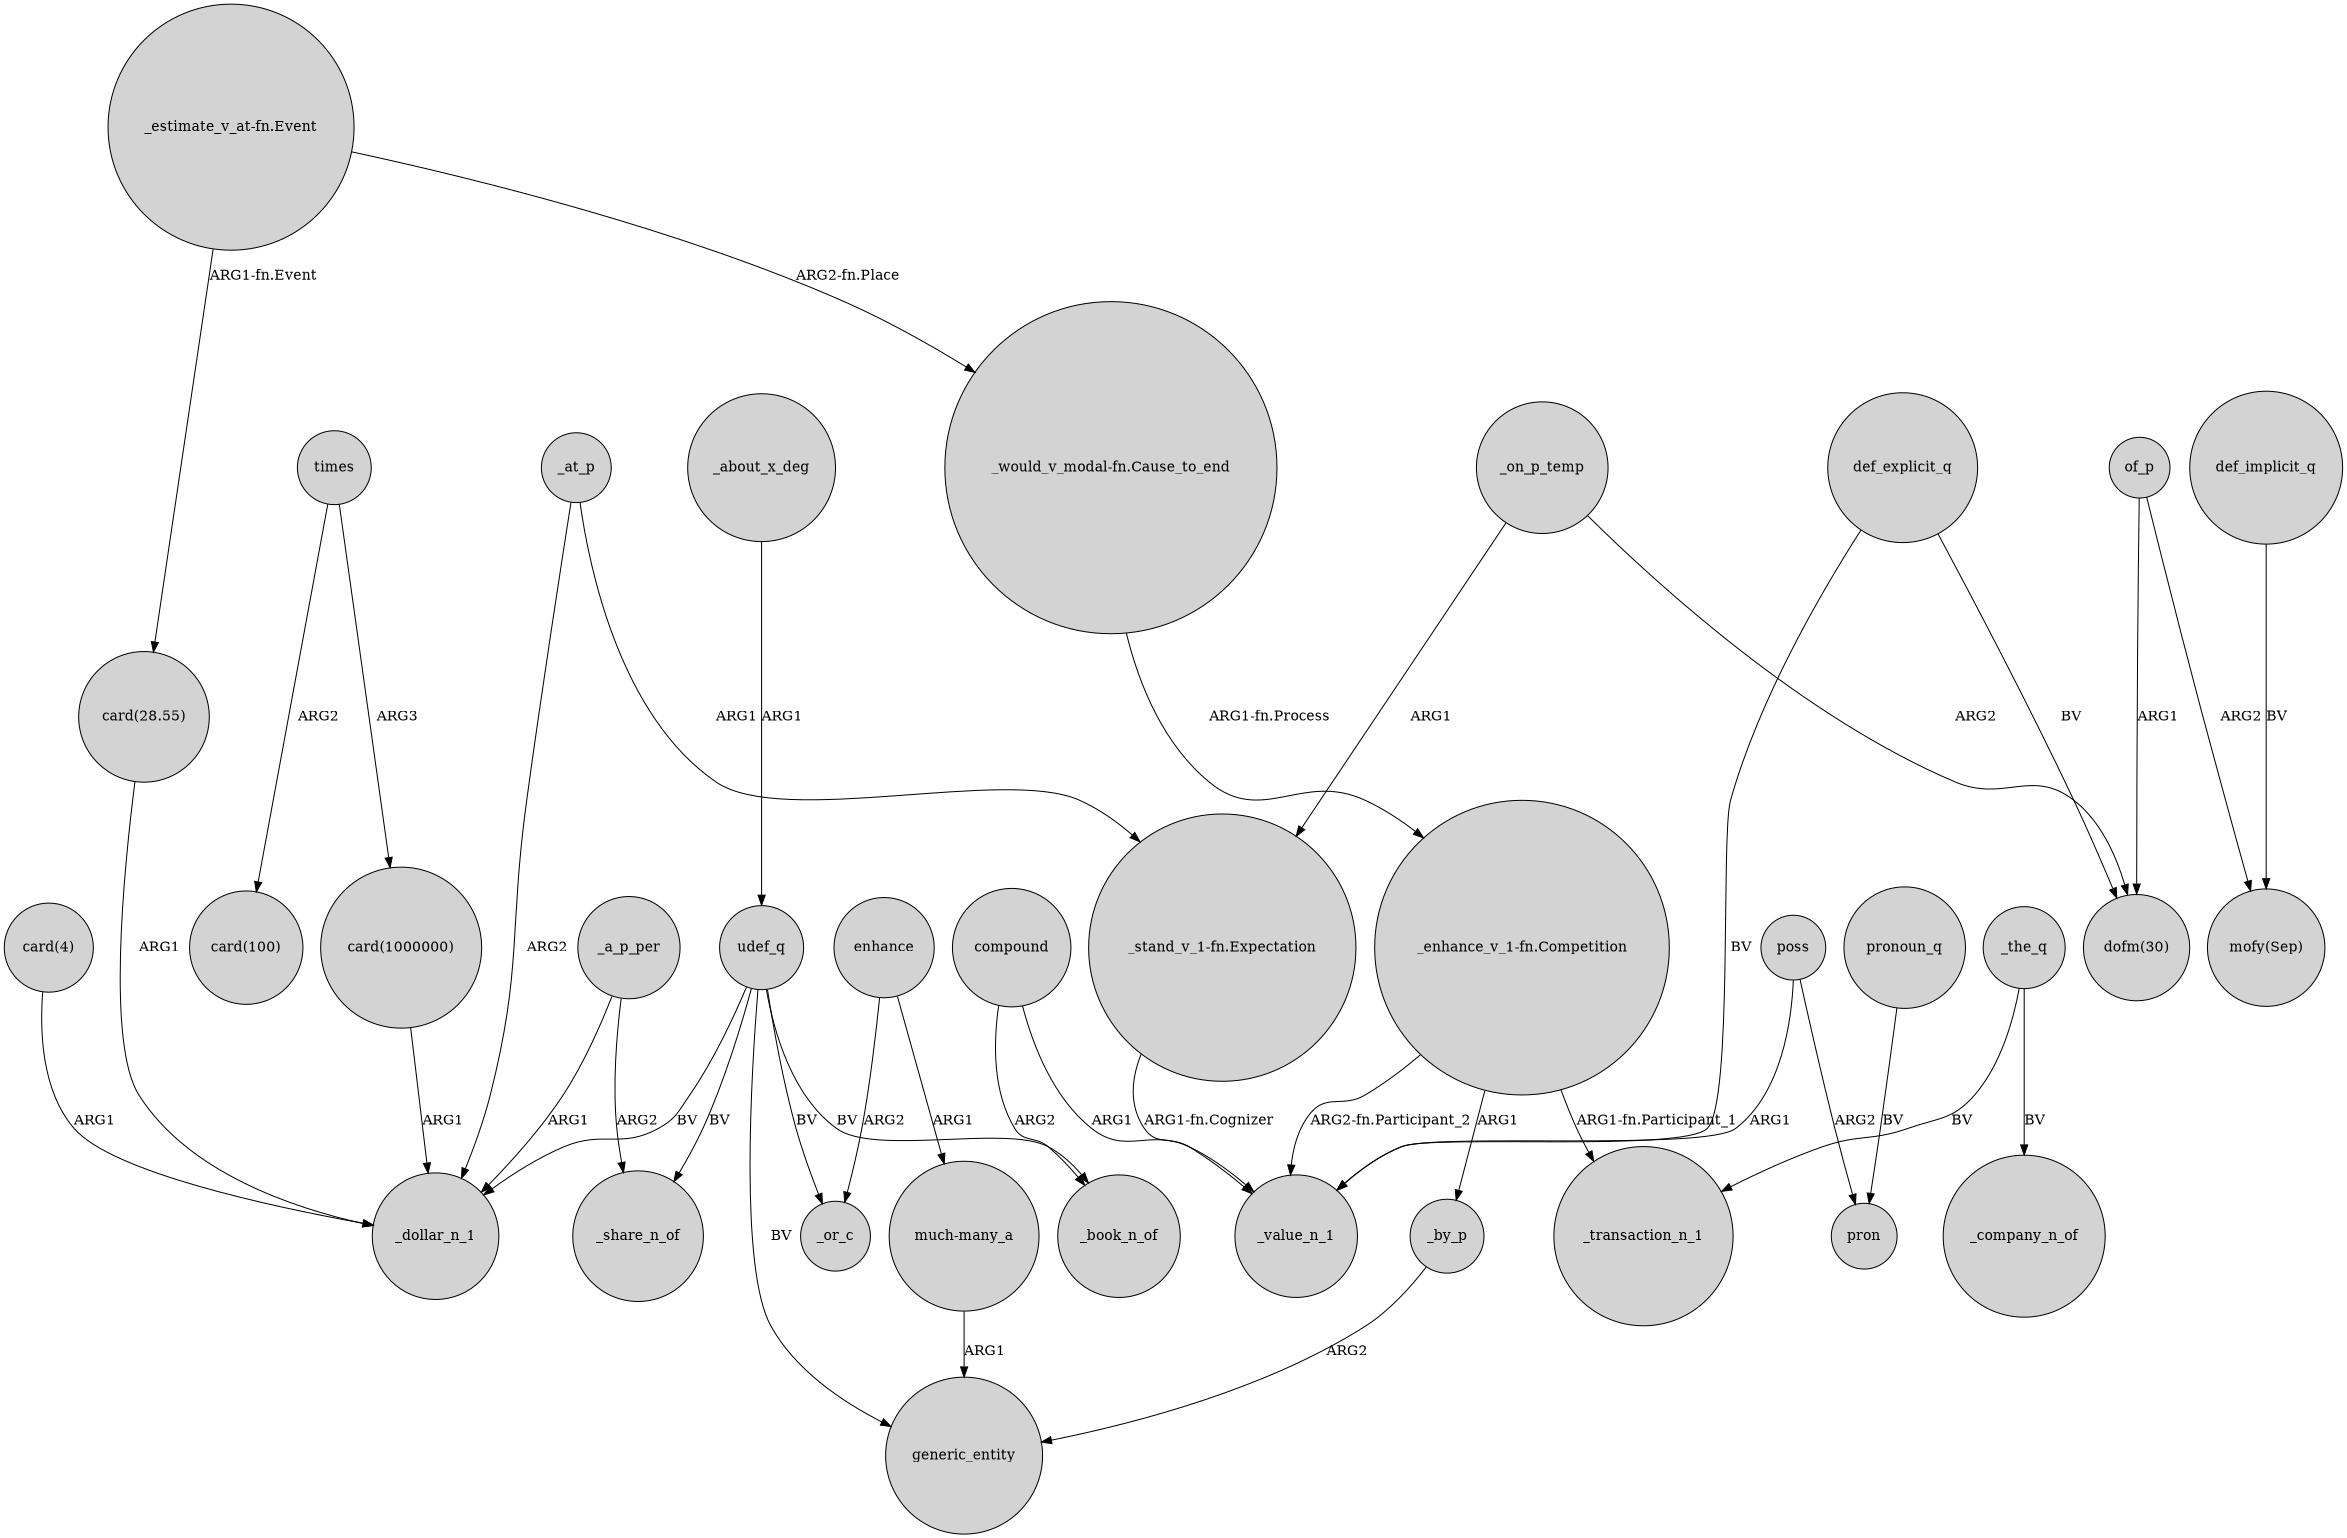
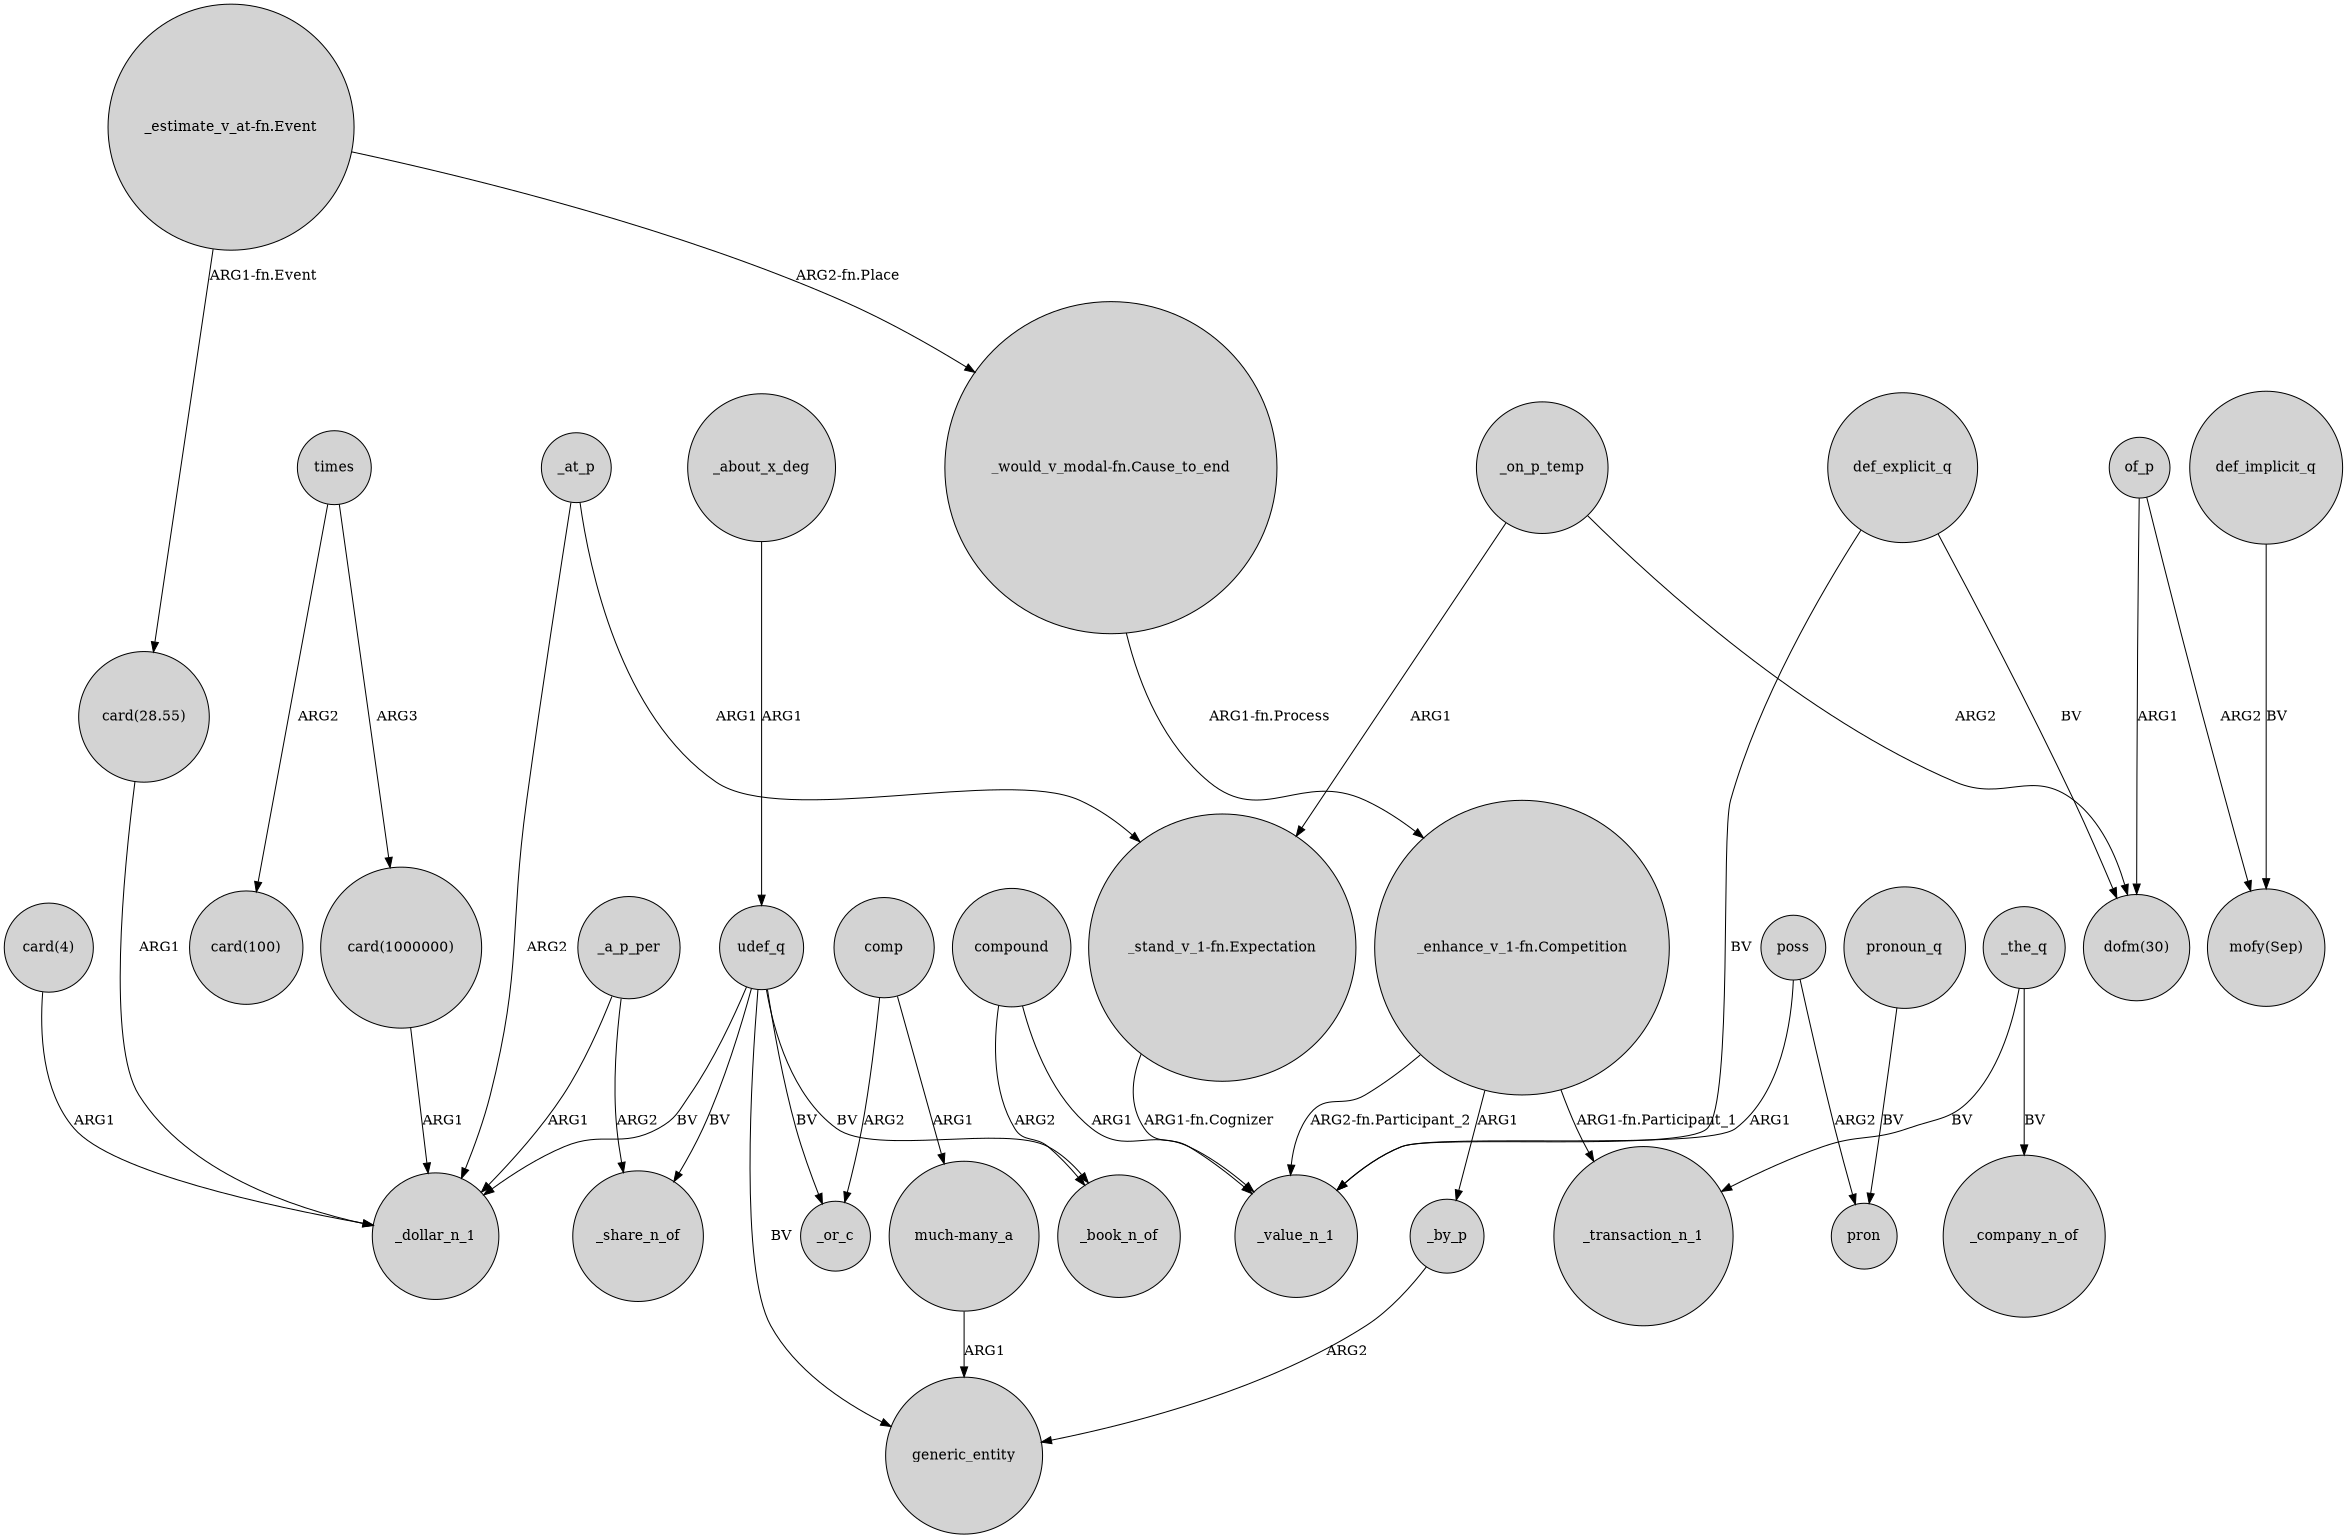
(884, 948) -> (884, 948)
